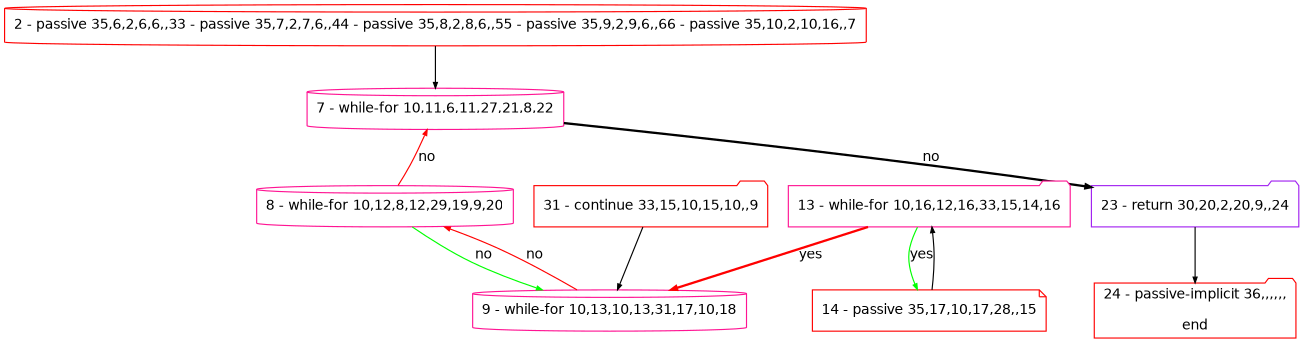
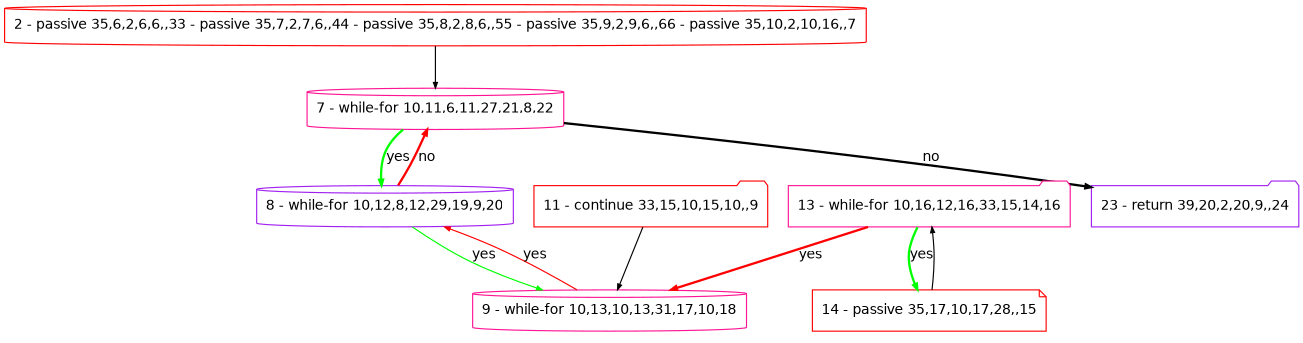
none -> (385, 152)
(412, 161) -> (412, 161)
(385, 206) -> (385, 206)
(651, 206) -> (651, 206)
(1195, 206) -> (1195, 206)
(484, 255) -> (484, 255)
(535, 255) -> (535, 255)
(909, 255) -> (909, 255)
(1195, 311) -> none
